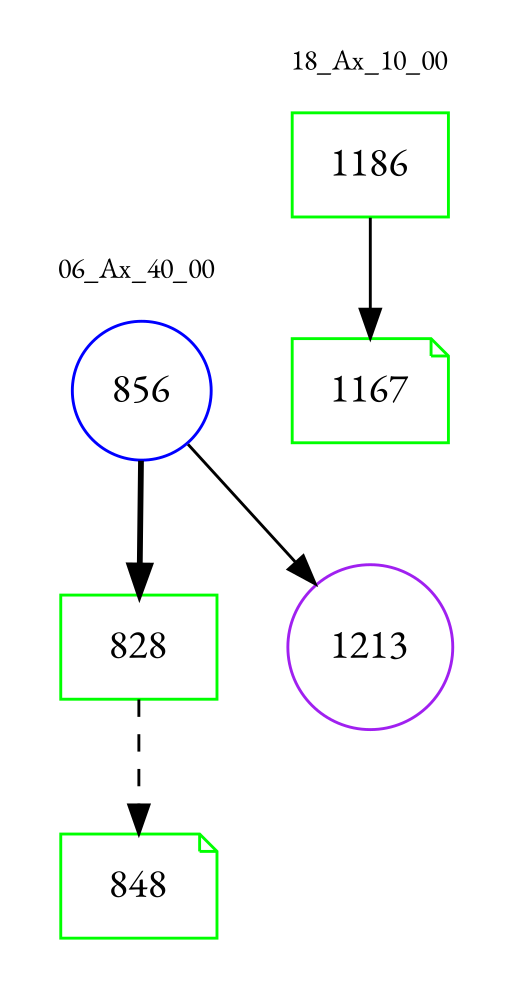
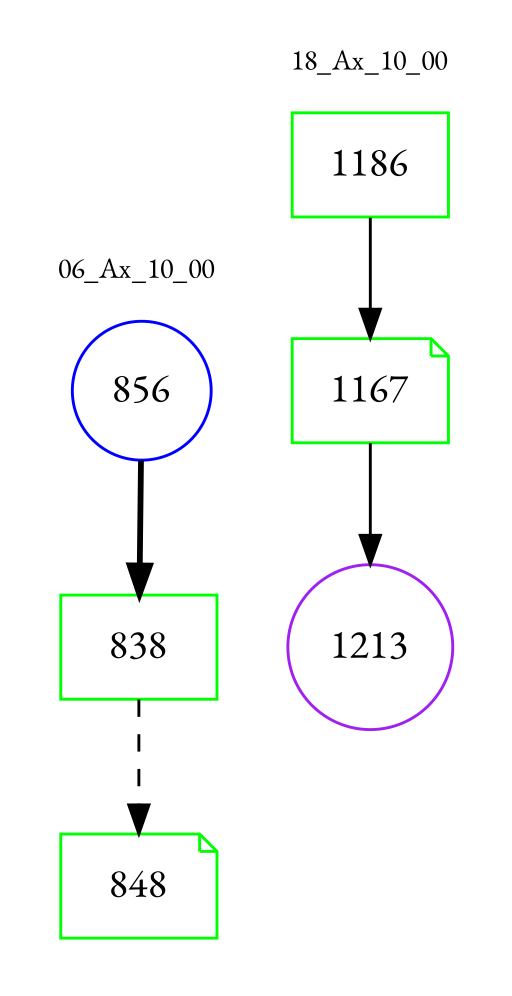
(137, 271) -> (137, 271)
(220, 480) -> (370, 489)
(139, 647) -> (139, 647)
